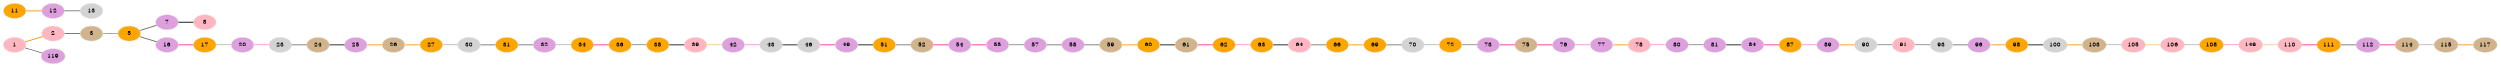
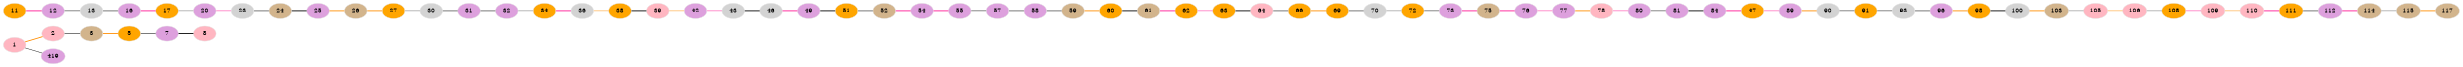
(34, 11) -> (34, 11)
(148, 39) -> (110, 11)
(507, 45) -> (469, 11)
(620, 45) -> (582, 11)
(639, 45) -> (601, 11)
(1790, 45) -> (1753, 11)
(1904, 45) -> (1866, 11)
(2251, 45) -> (2213, 11)
(53, 56) -> (53, 56)
